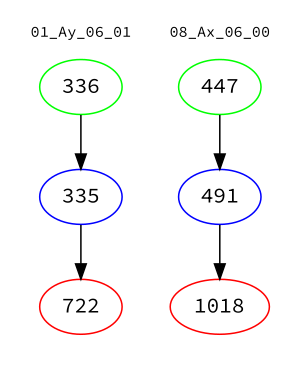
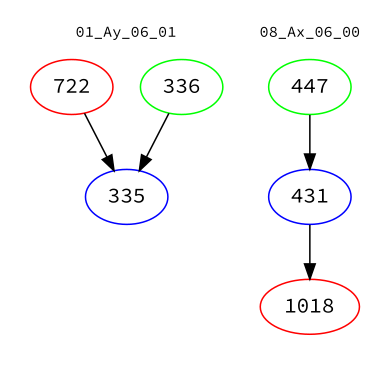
(220, 197) -> (310, 197)
(81, 244) -> (96, 135)
